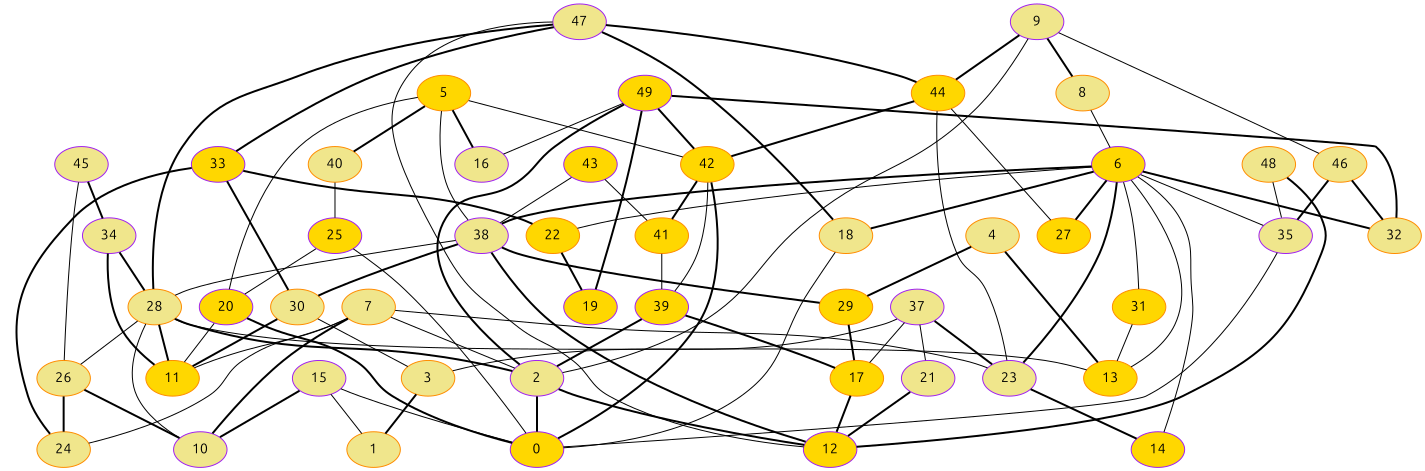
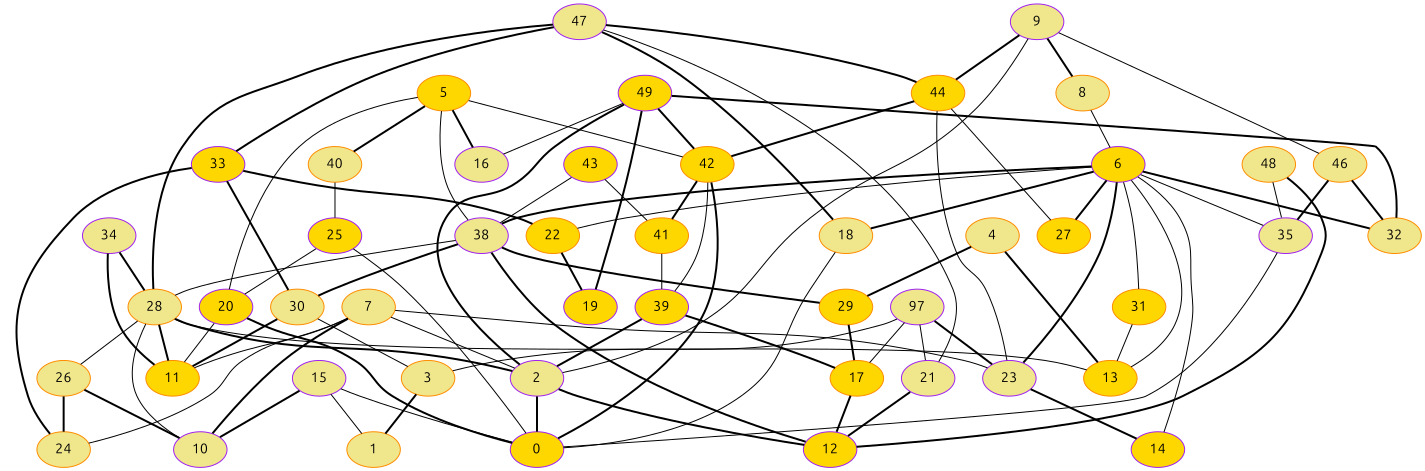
(81, 164) -> none
(465, 282) -> (836, 148)
(917, 307) -> (917, 307)
